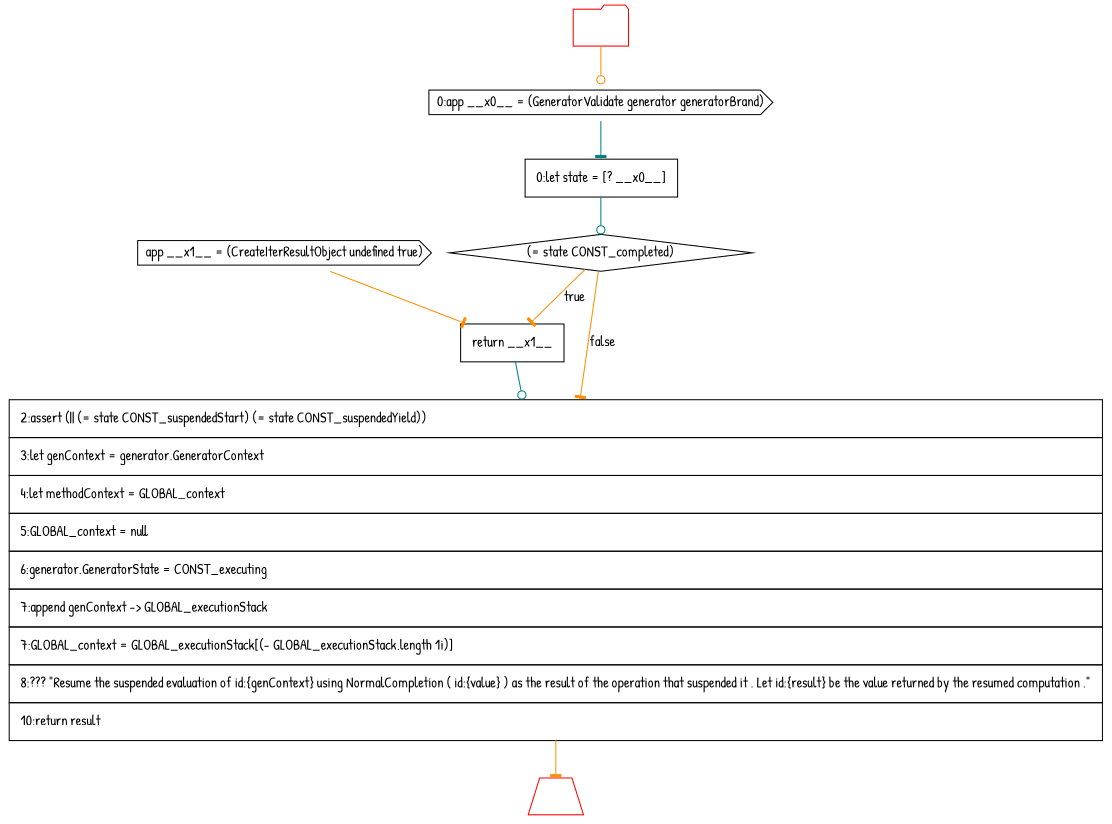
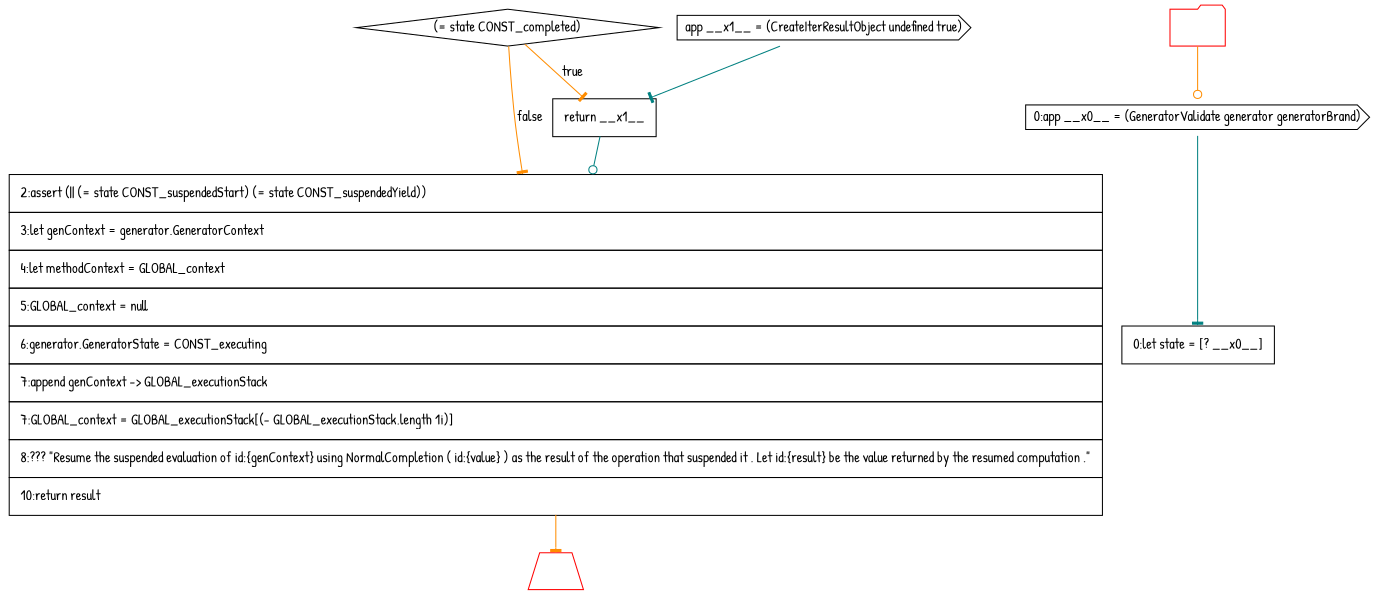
(601, 211) -> none
(395, 296) -> (717, 71)
